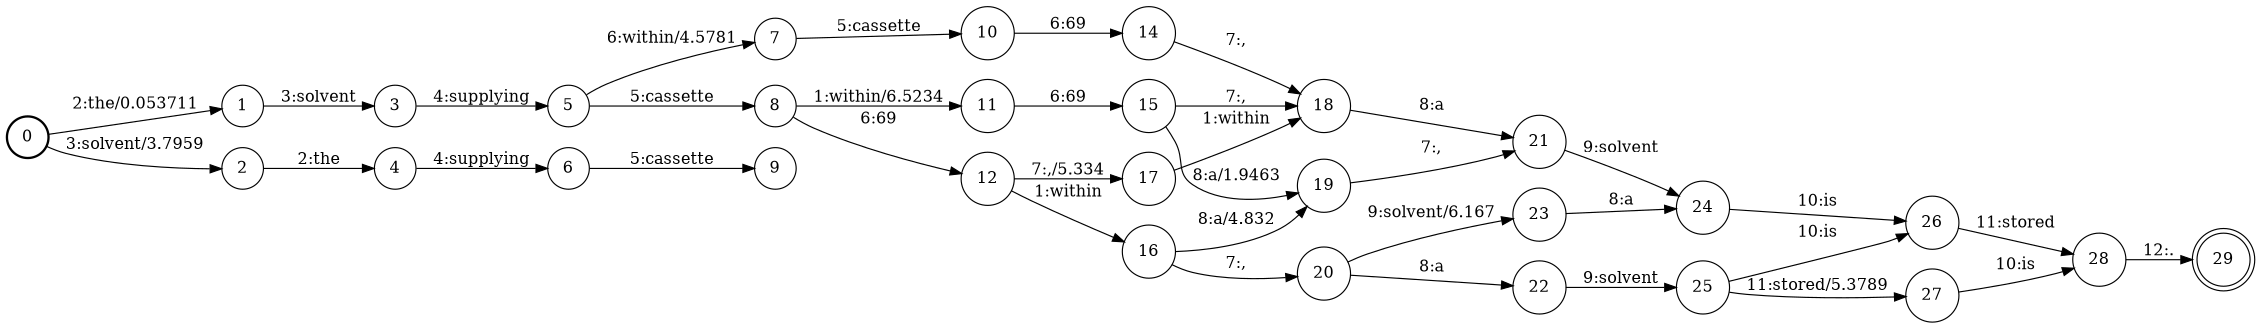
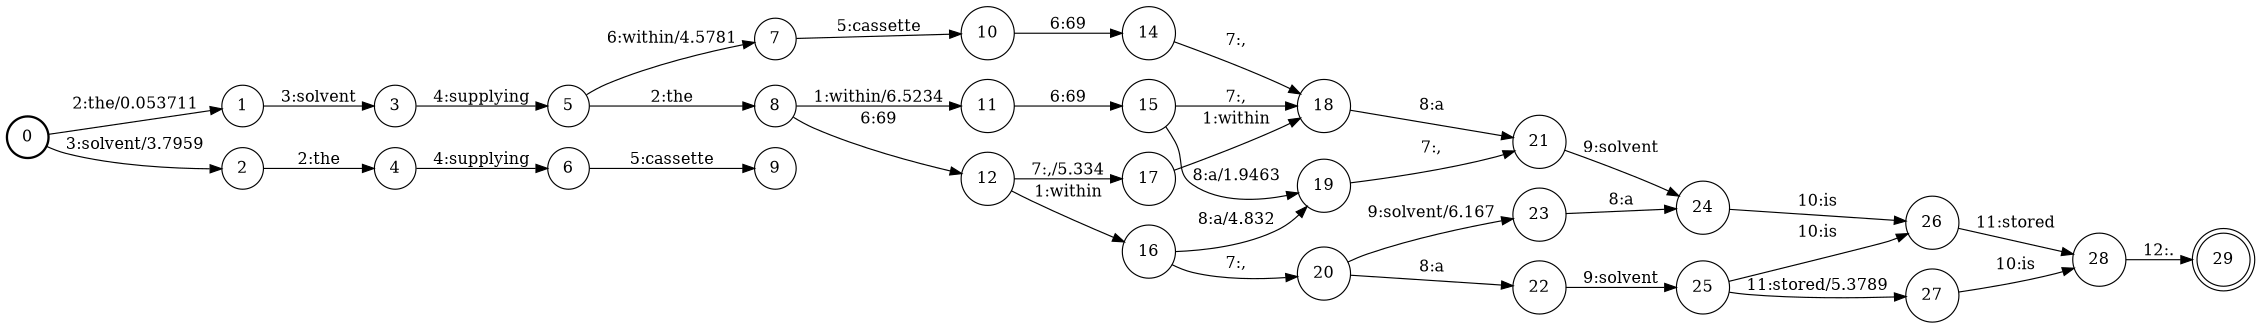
(672, 97) -> (672, 97)
